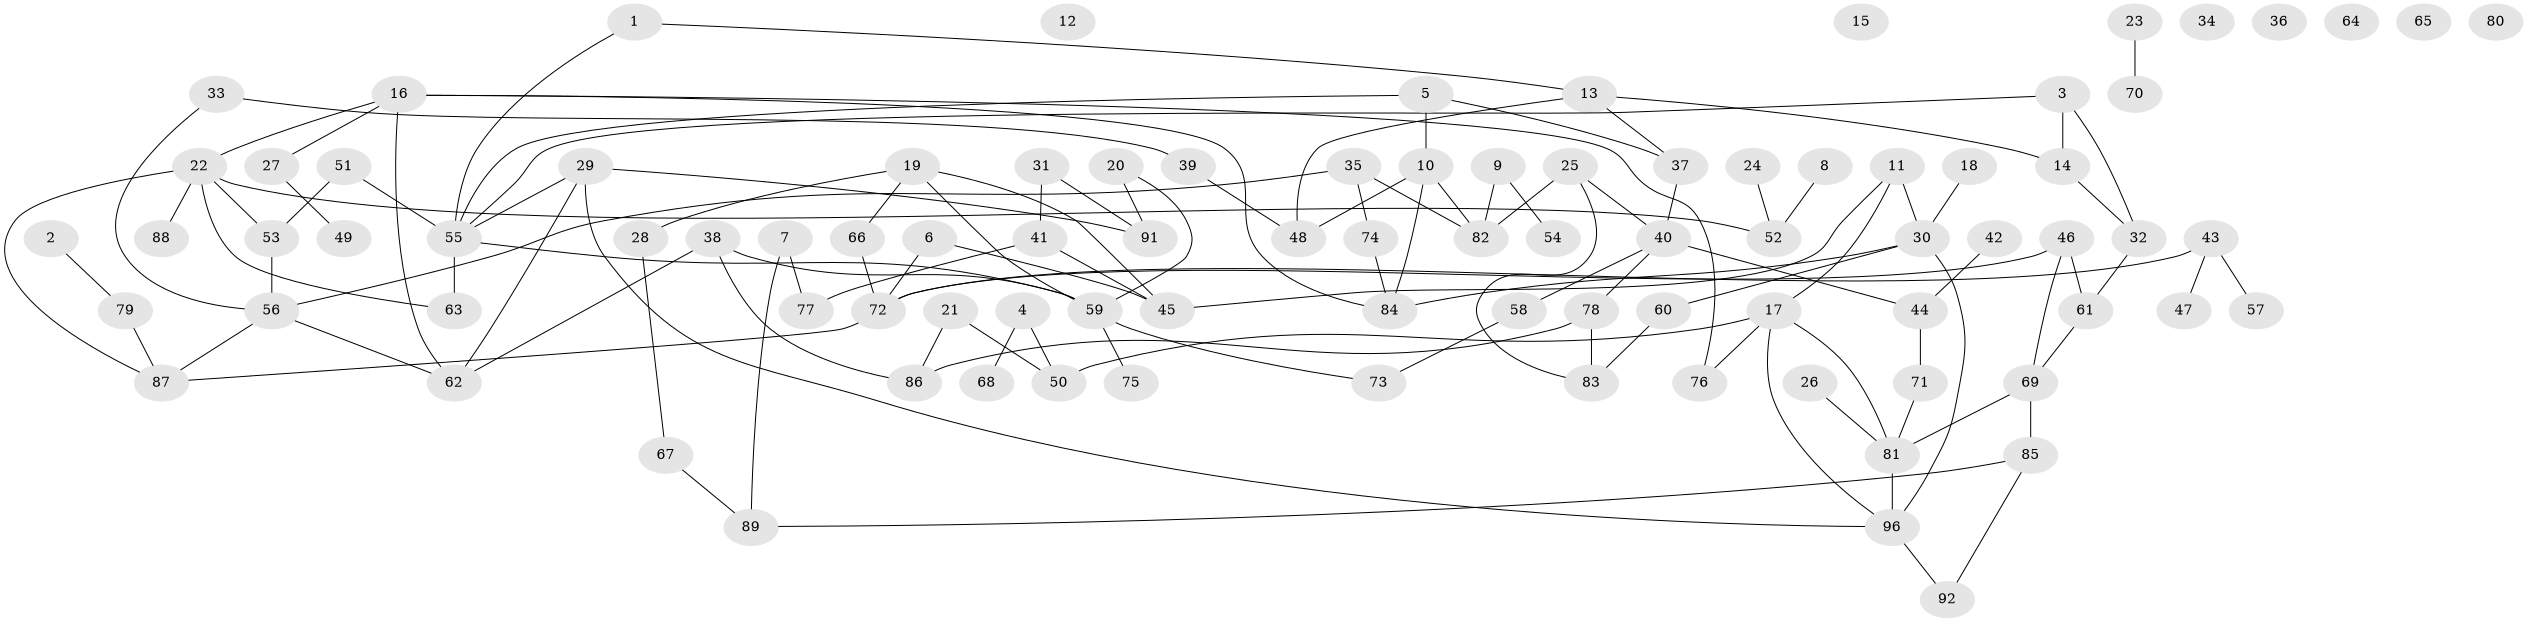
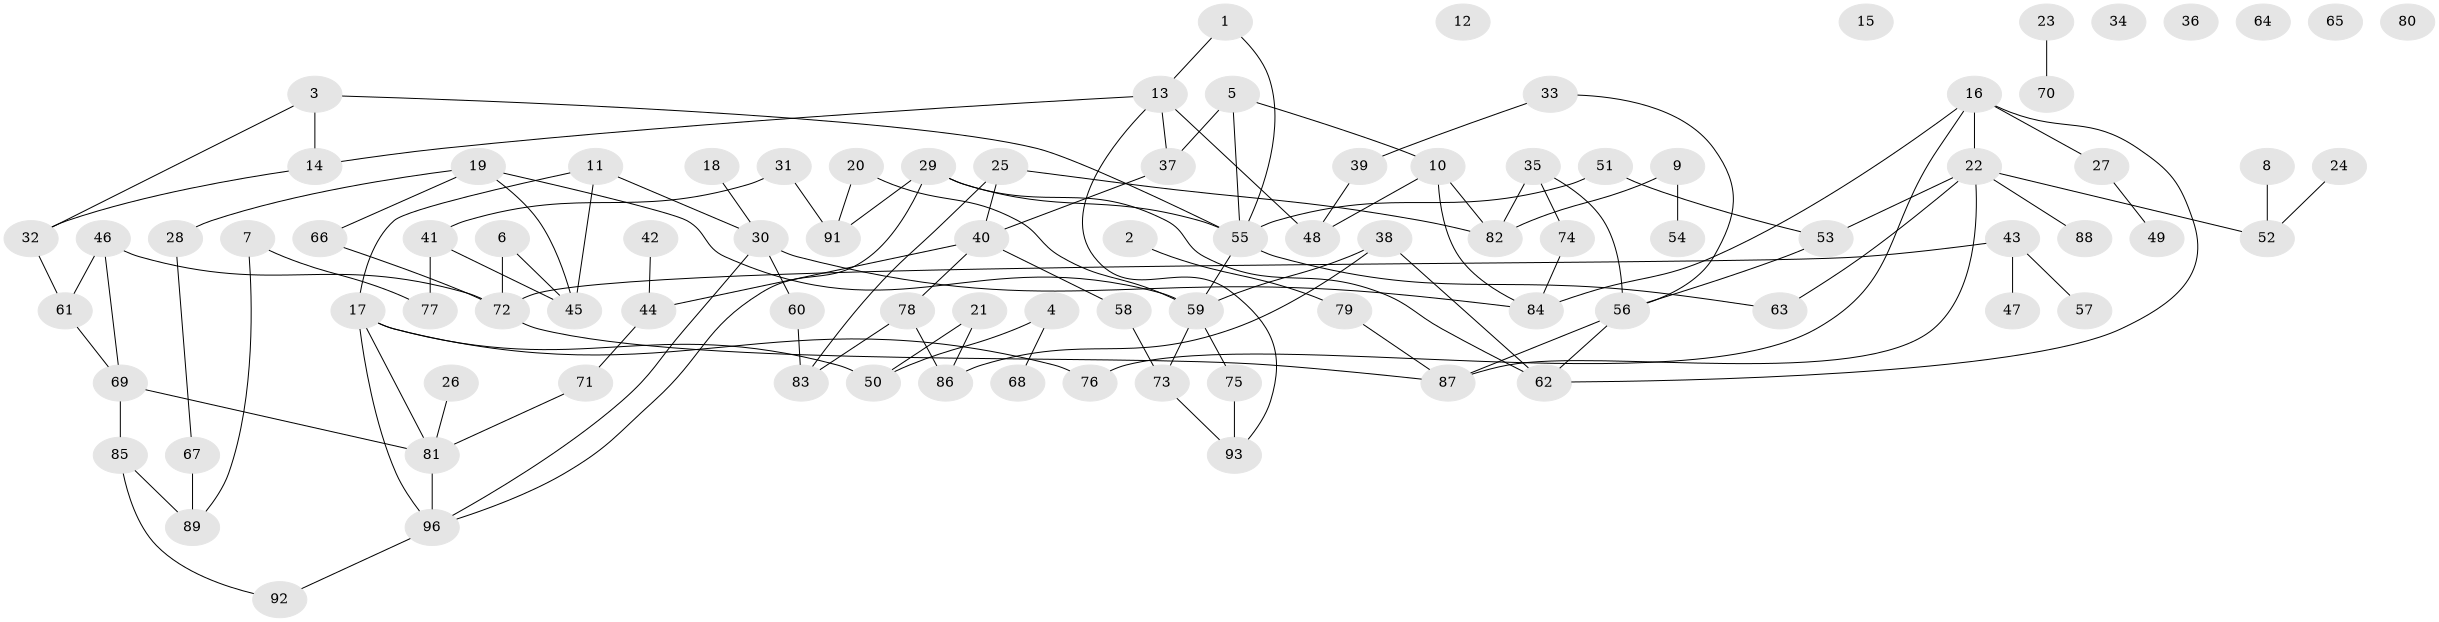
none -> (1234, 455)
